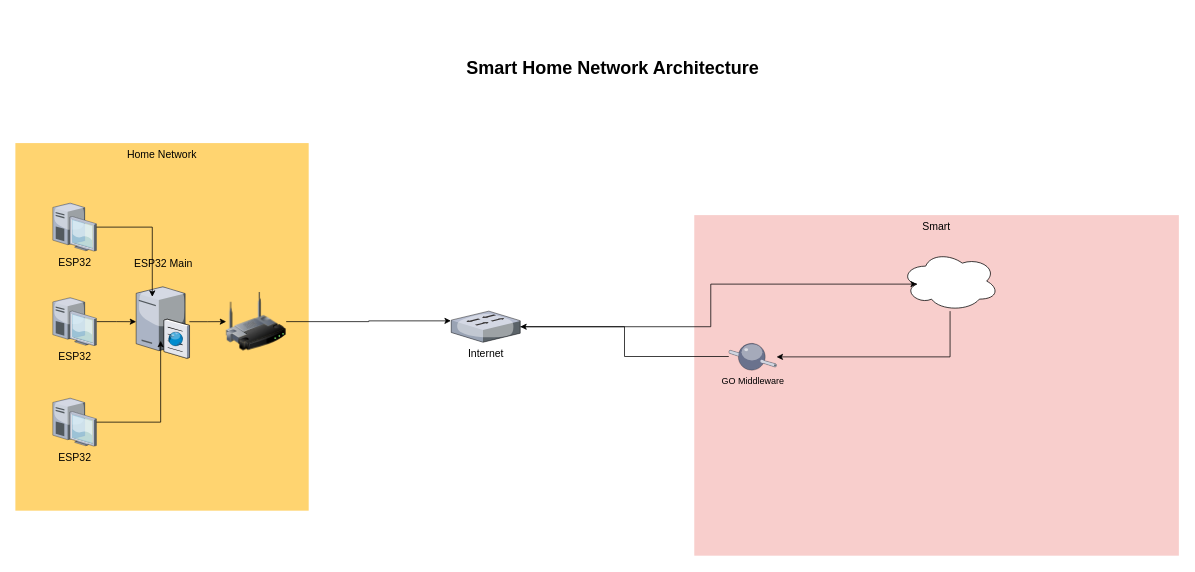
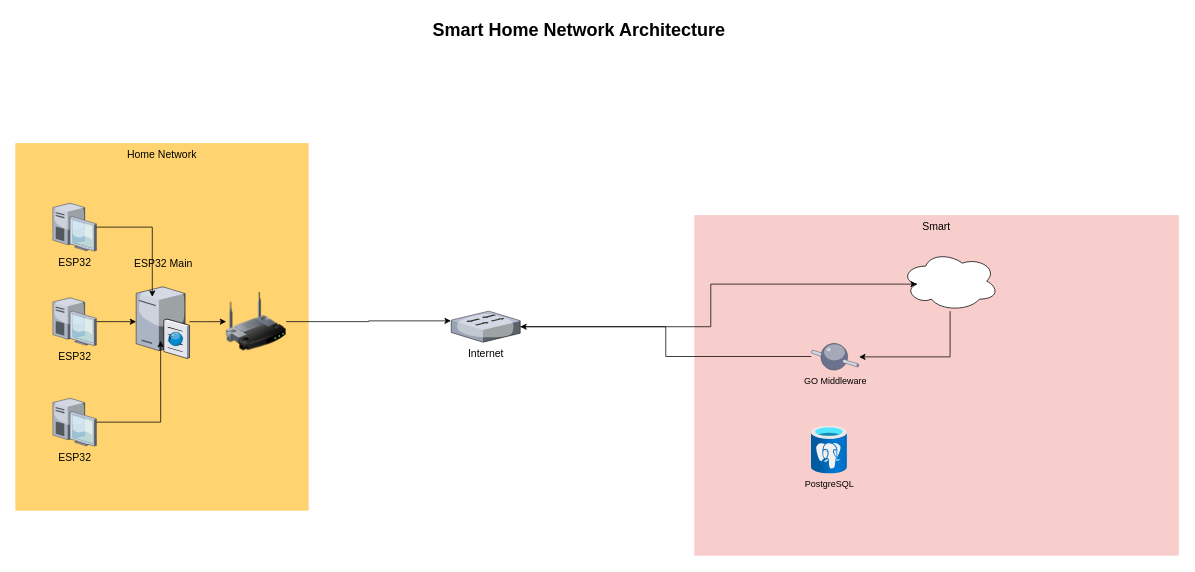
(612, 68) -> (578, 30)
(753, 356) -> (835, 356)
none -> (829, 450)
